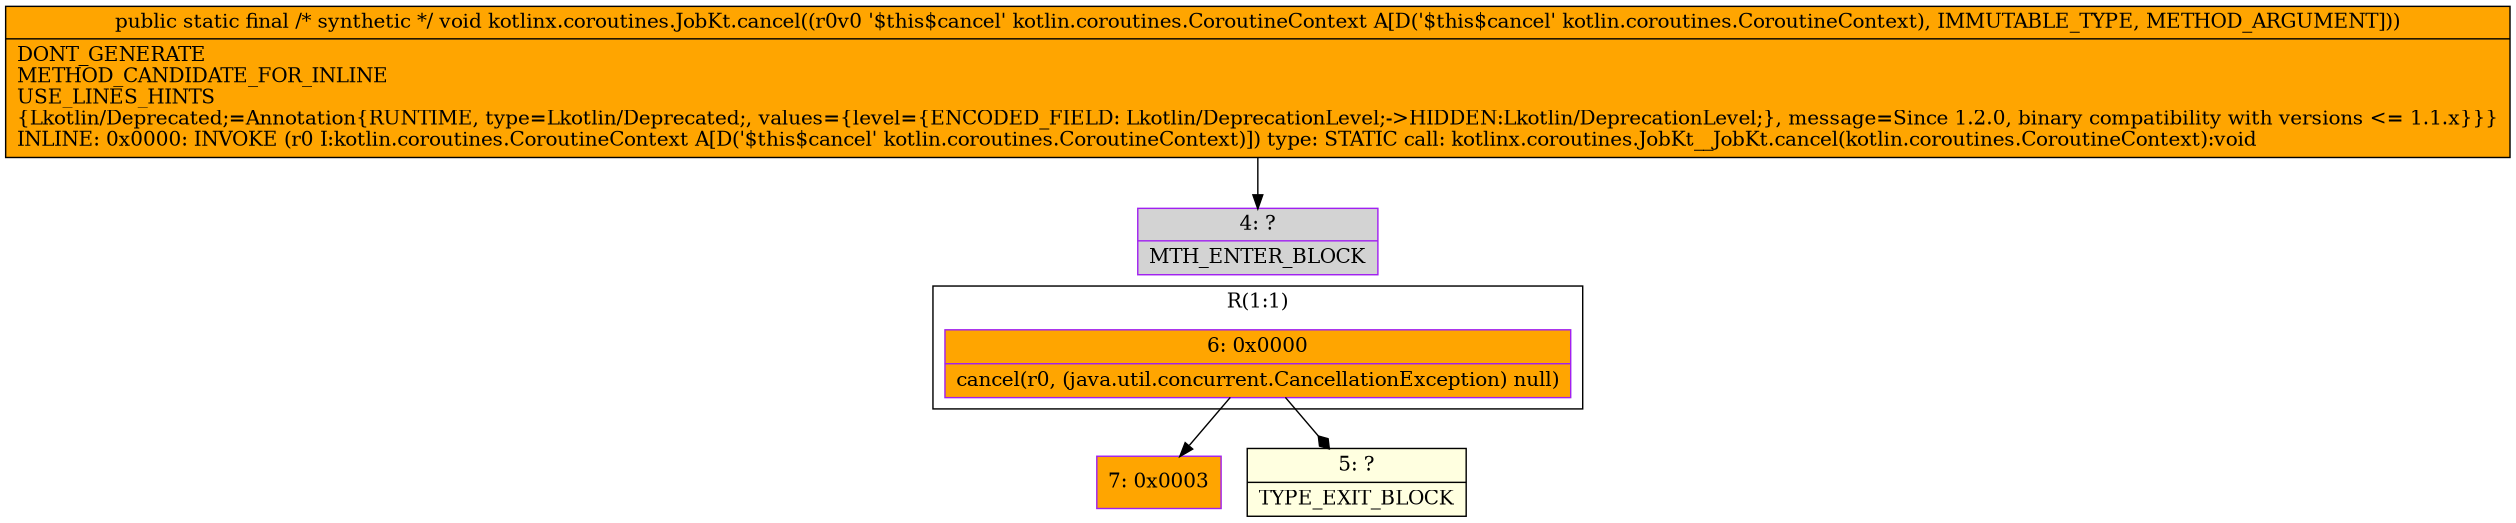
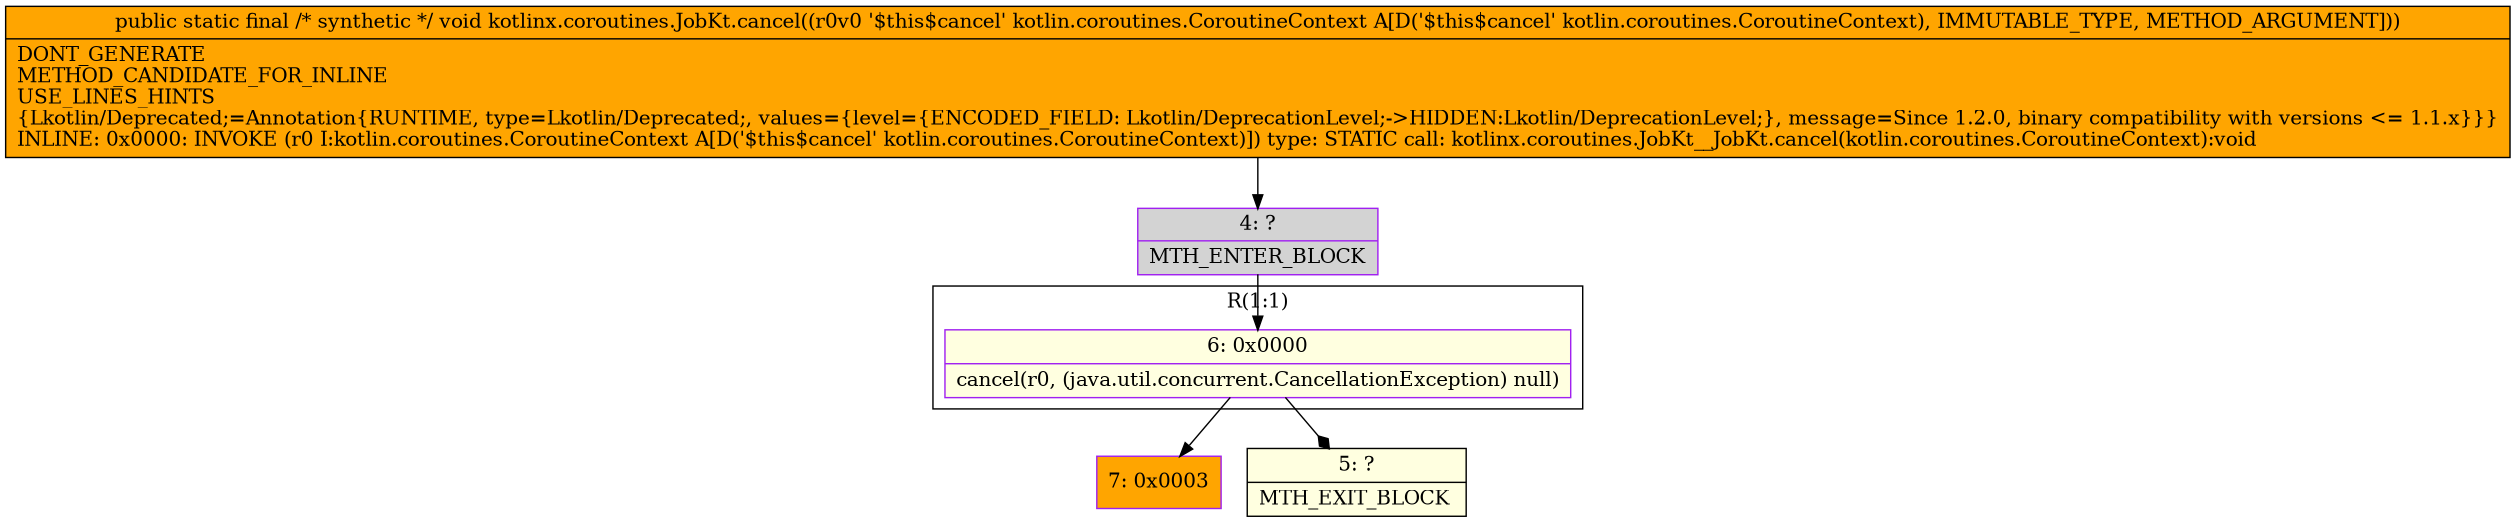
none -> (1258, 295)
(1258, 364) -> (1258, 364)
(1357, 499) -> (1355, 499)
